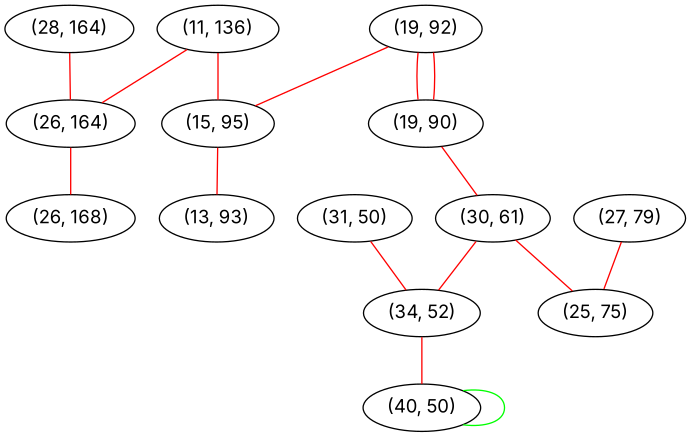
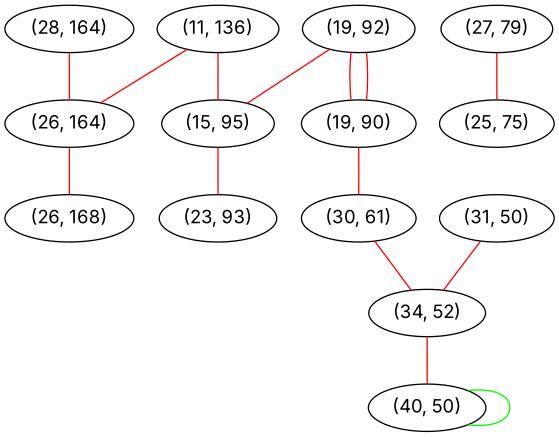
(217, 218) -> (218, 218)
(544, 266) -> none
